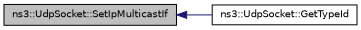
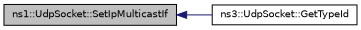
(90, 15) -> (90, 15)
